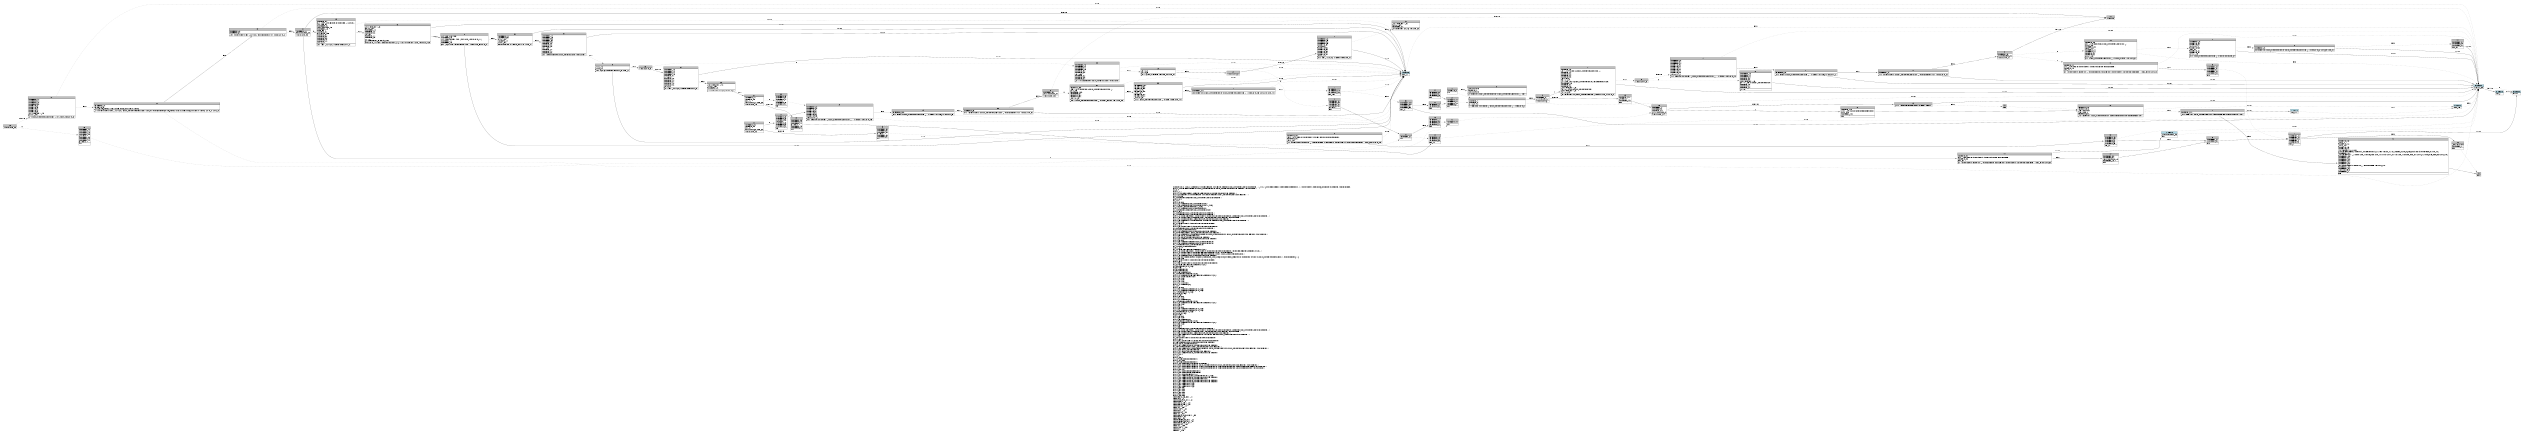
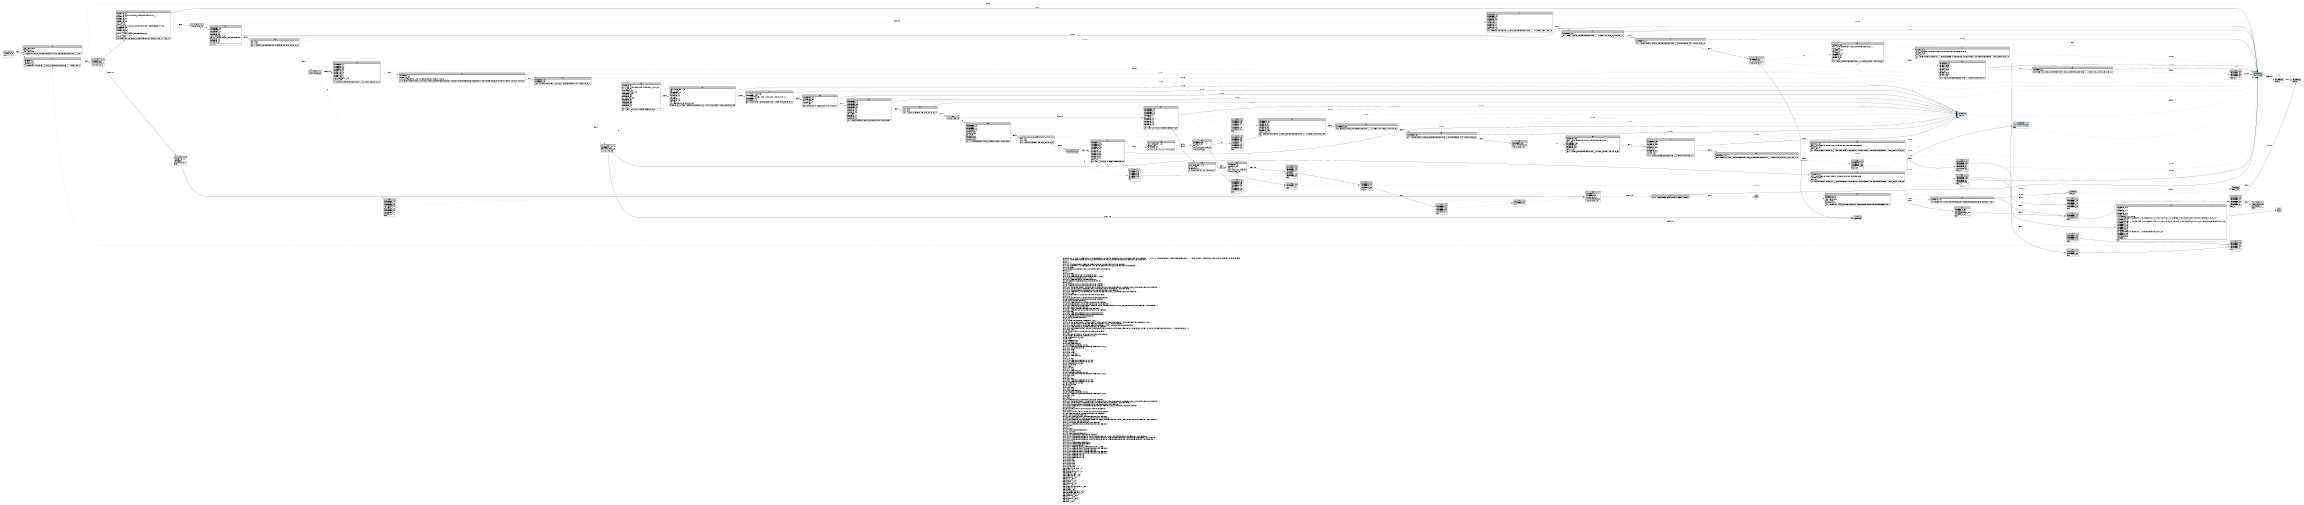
(320, 31) -> (627, 95)
none -> (275, 42)
(769, 100) -> none
(1858, 112) -> none
(1420, 130) -> (1403, 197)
none -> (1183, 145)
